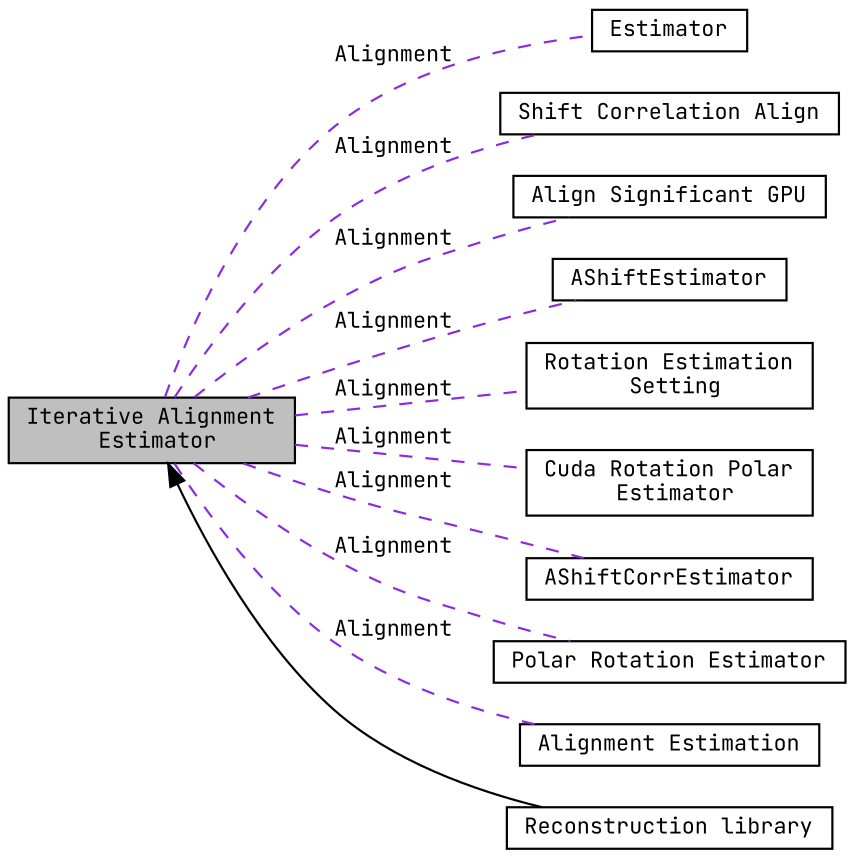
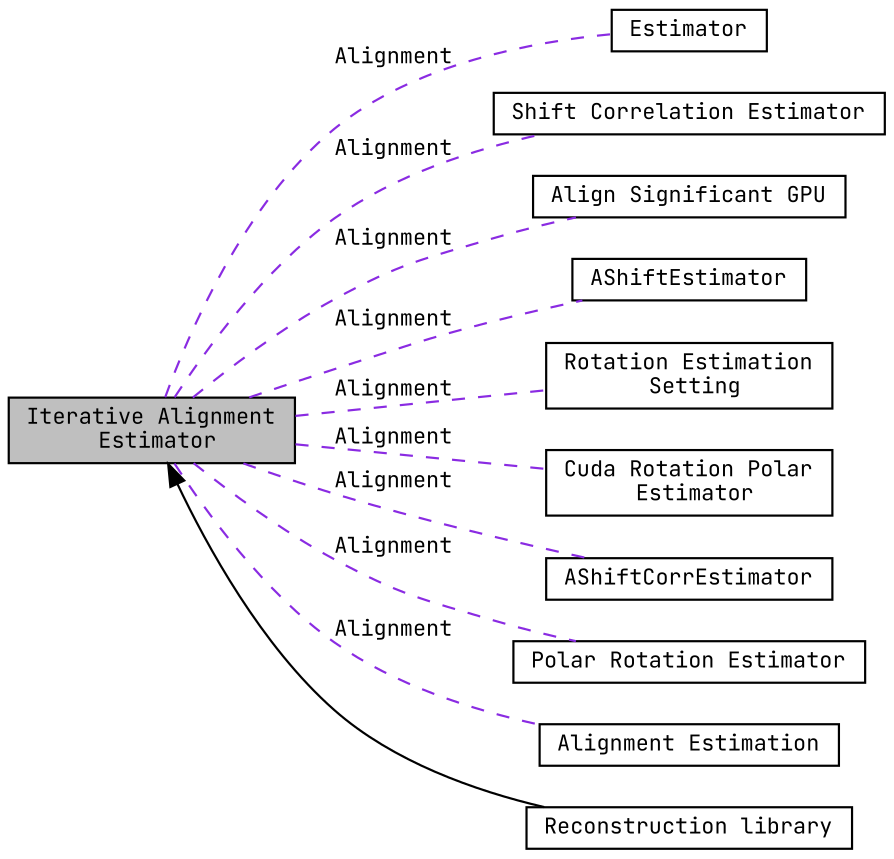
(670, 114) -> (689, 114)
